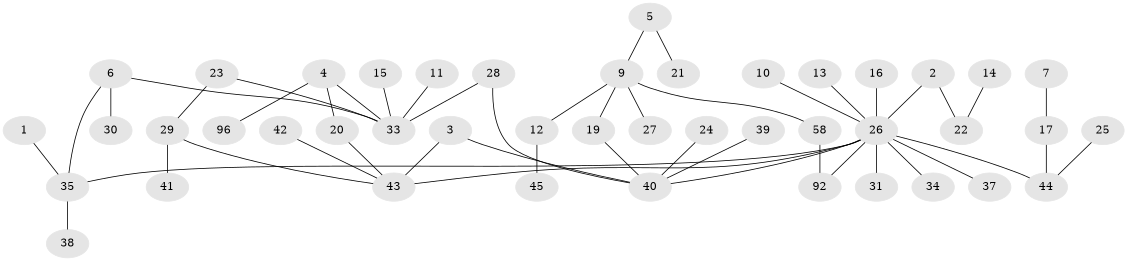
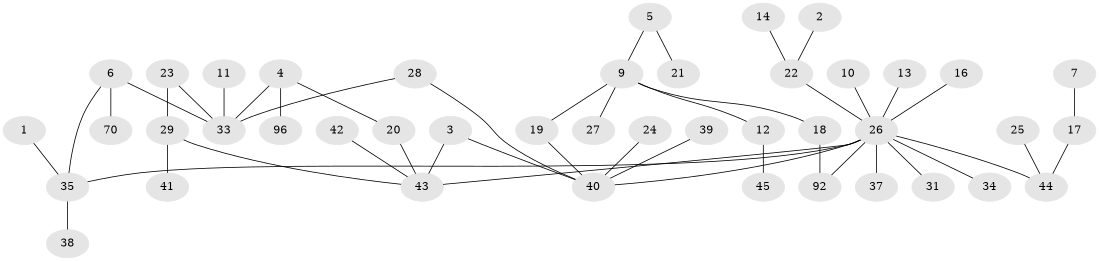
(380, 74) -> none
(905, 102) -> (834, 102)
(111, 130) -> (111, 130)
(820, 130) -> (820, 130)
